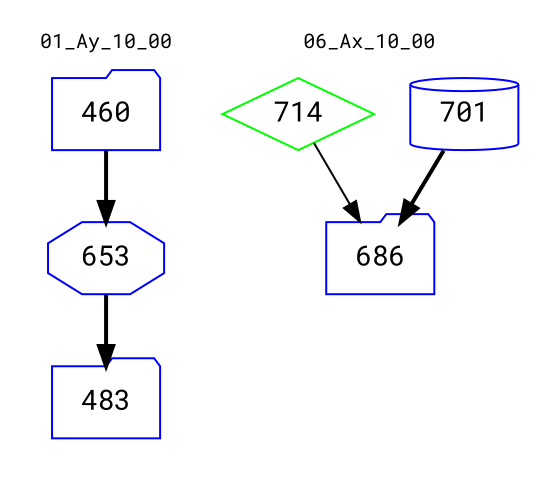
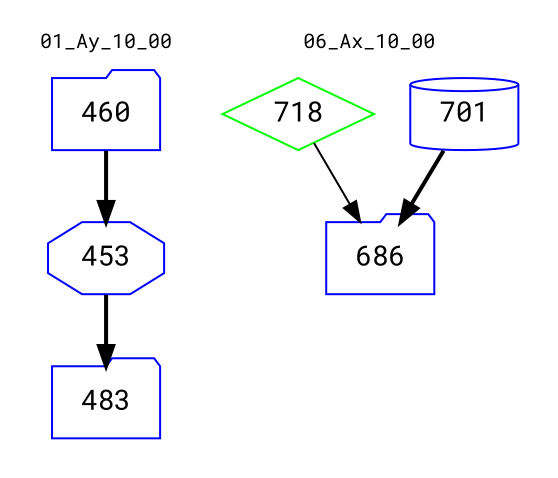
(298, 114) -> (298, 114)
(106, 258) -> (106, 258)
